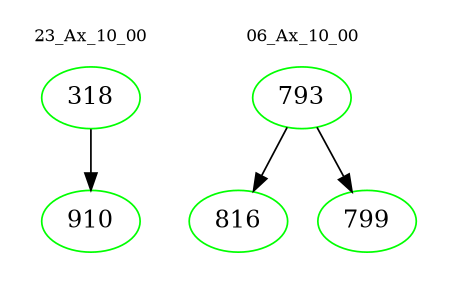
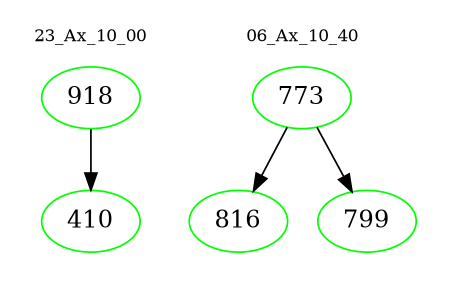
(303, 37) -> (303, 37)
(91, 98) -> (91, 98)
(302, 98) -> (302, 98)
(91, 221) -> (91, 221)
